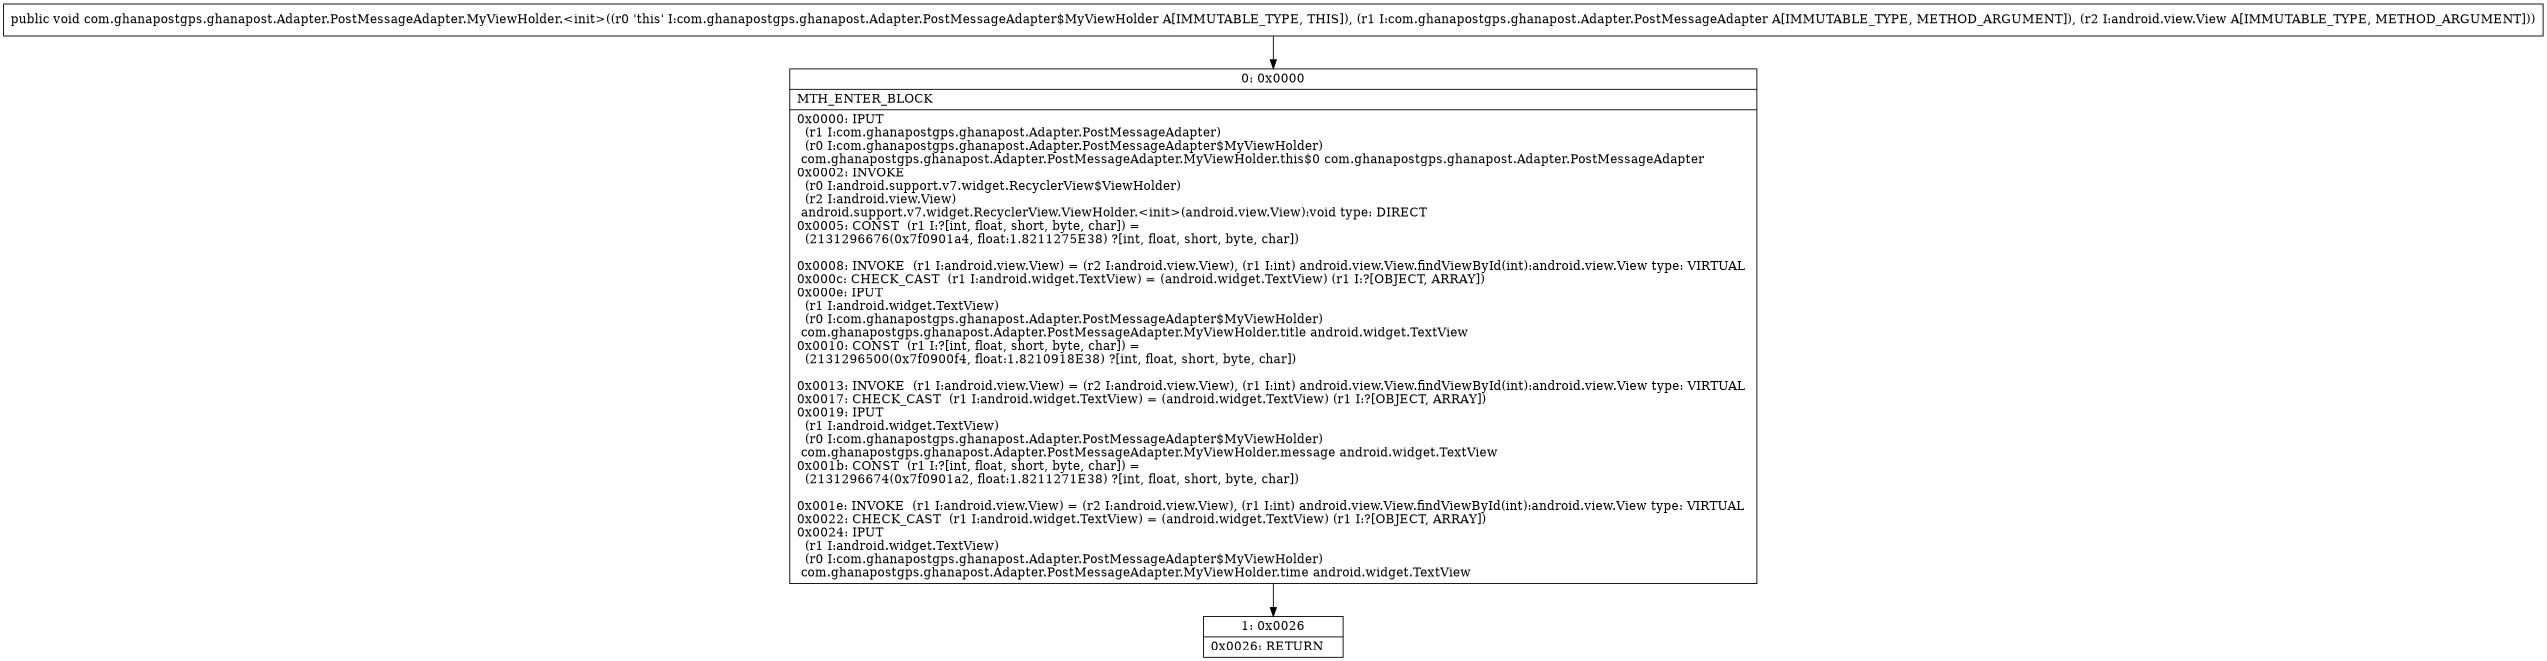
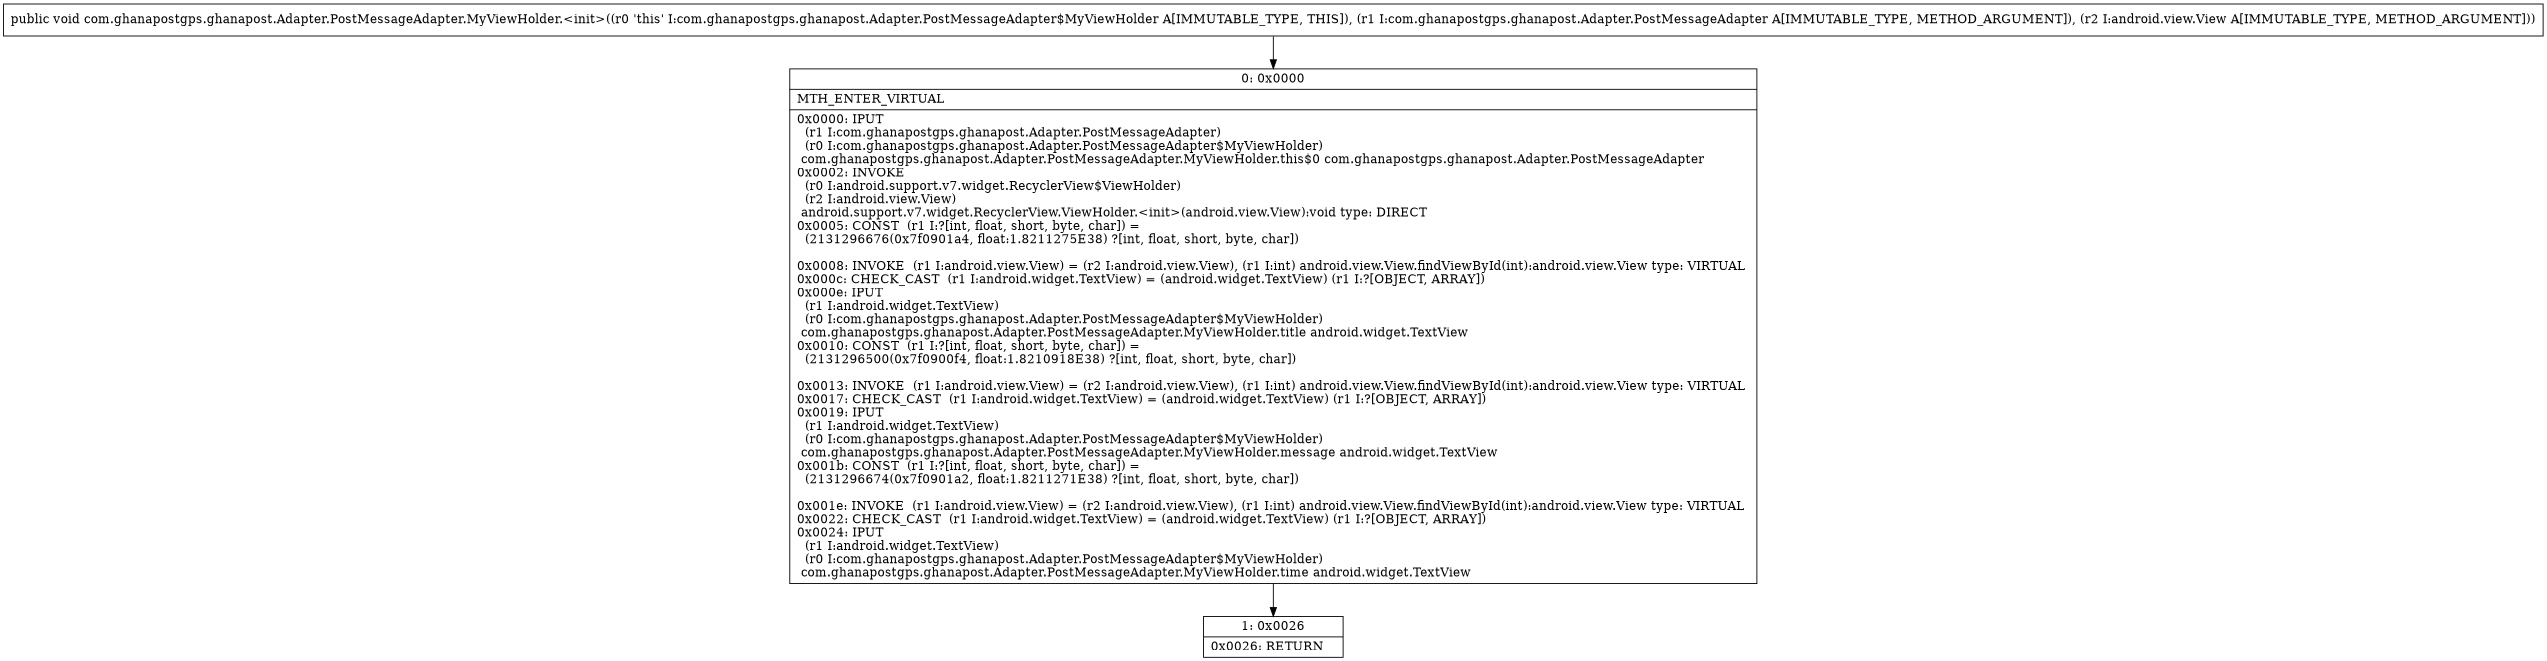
(865, 99) -> (871, 99)
